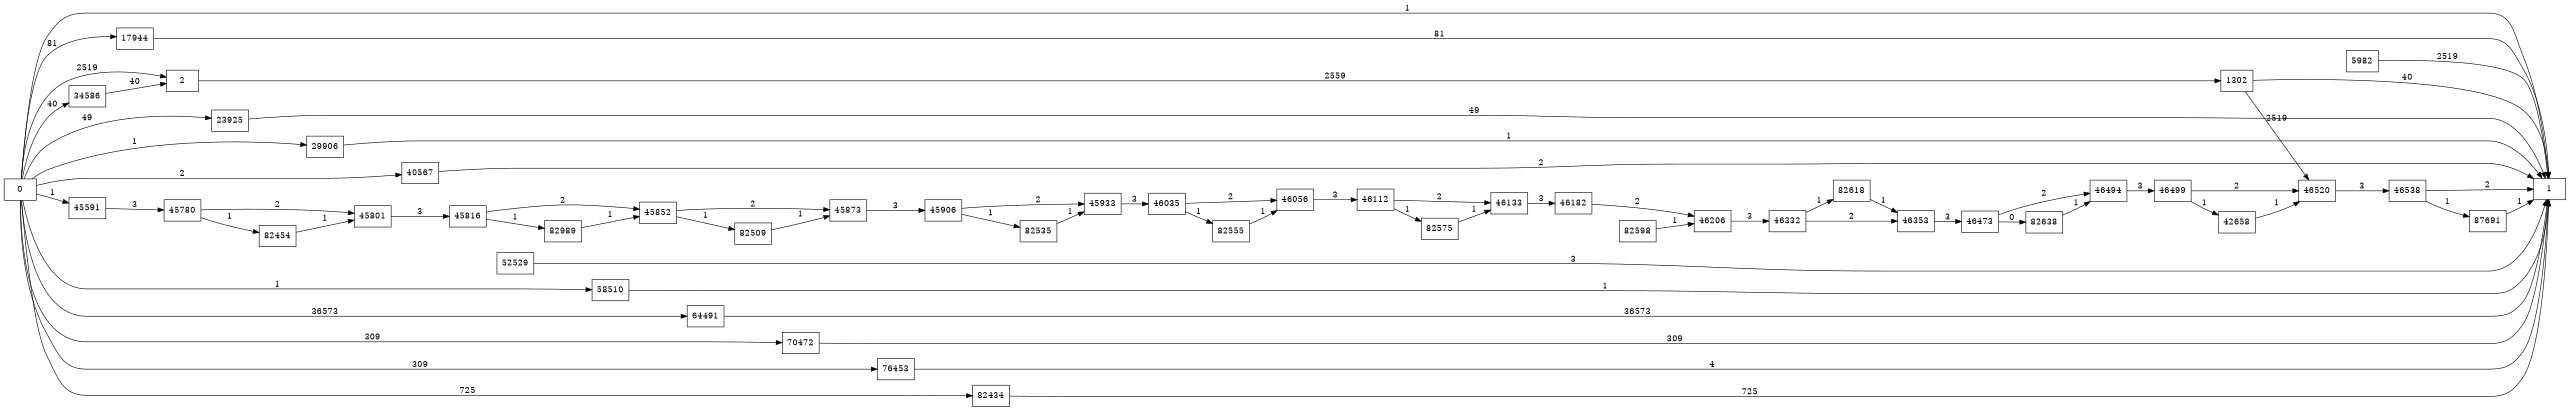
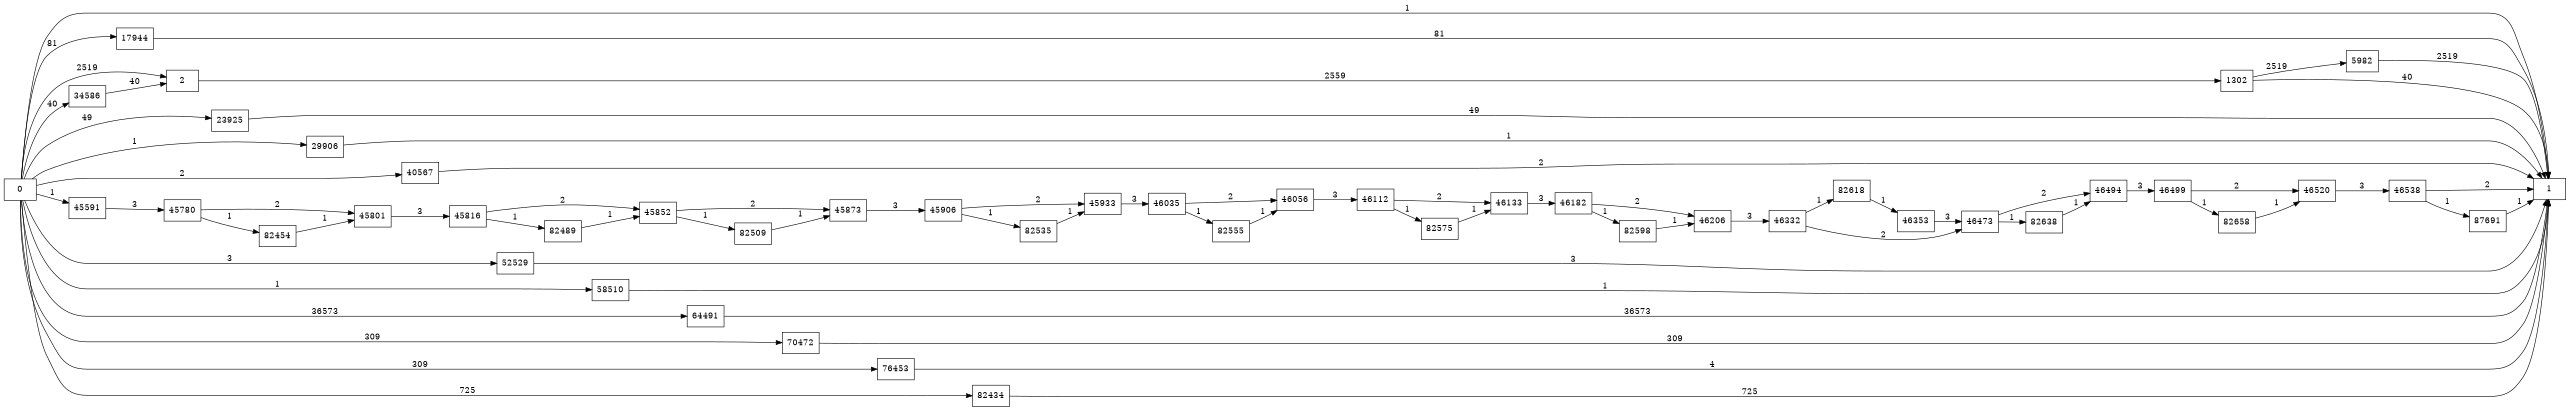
(2275, 133) -> (2296, 69)
none -> (1603, 216)
(2012, 218) -> (2012, 218)
(1849, 221) -> (1881, 239)
(2237, 222) -> (2237, 222)
(563, 231) -> (563, 231)
none -> (242, 263)
